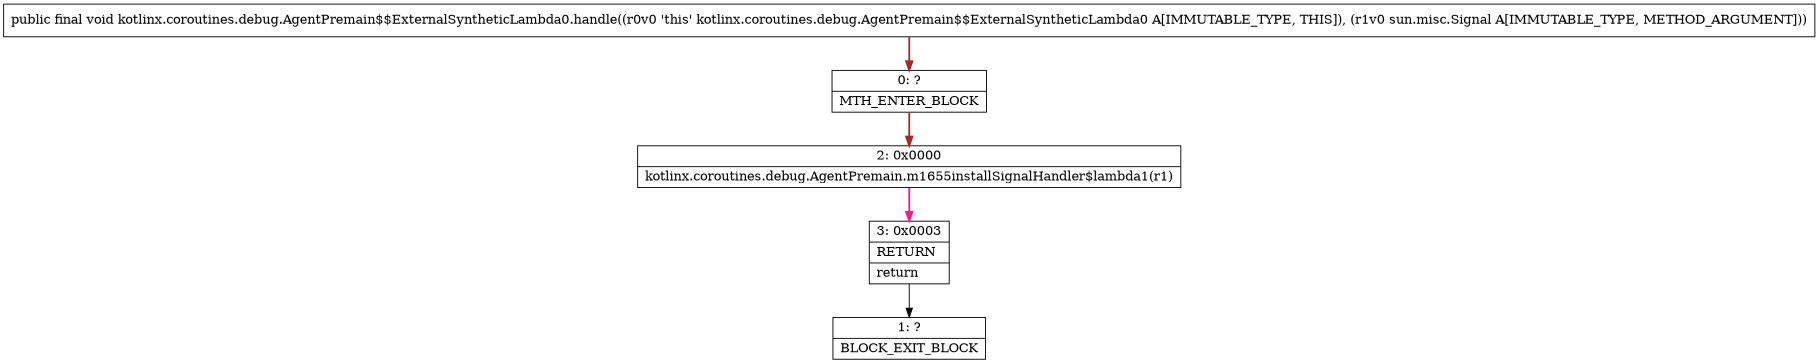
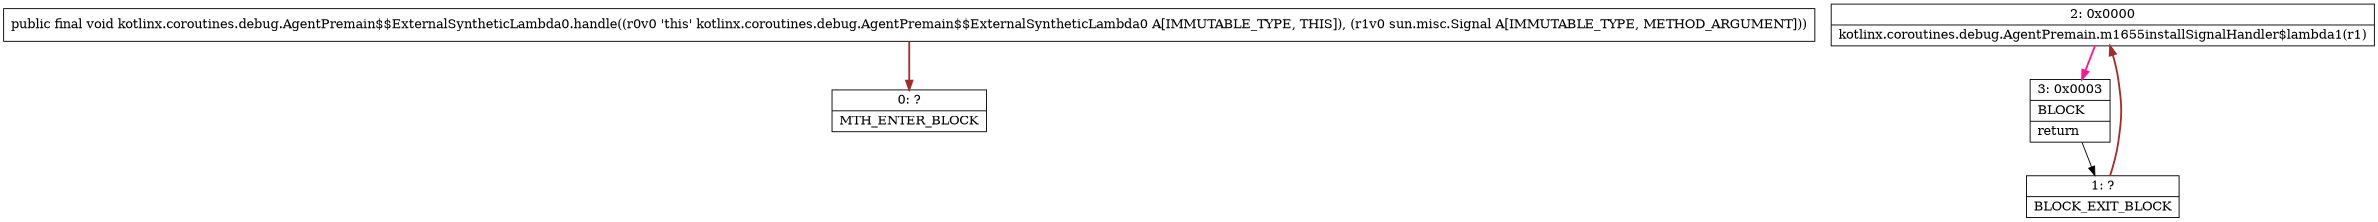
(909, 124) -> (2121, 115)
(906, 252) -> (2061, 110)
